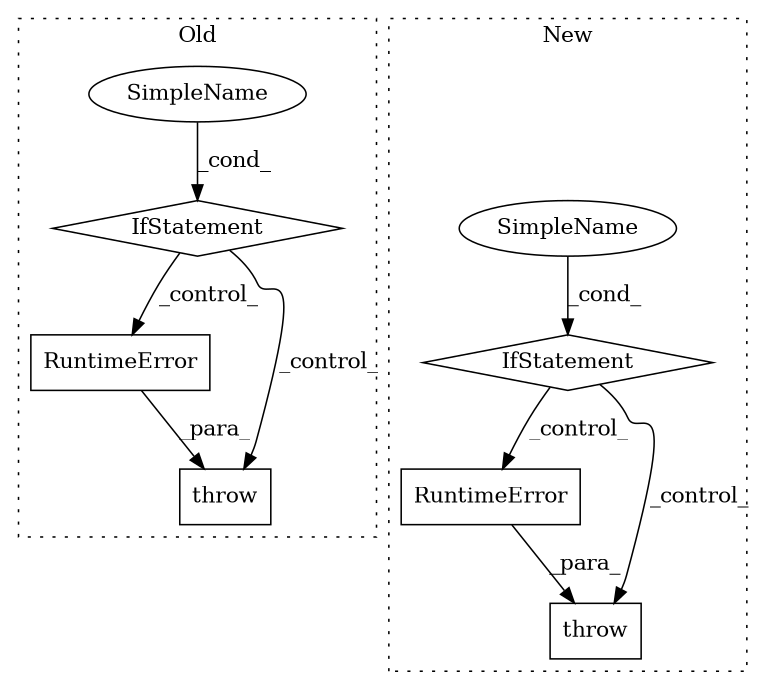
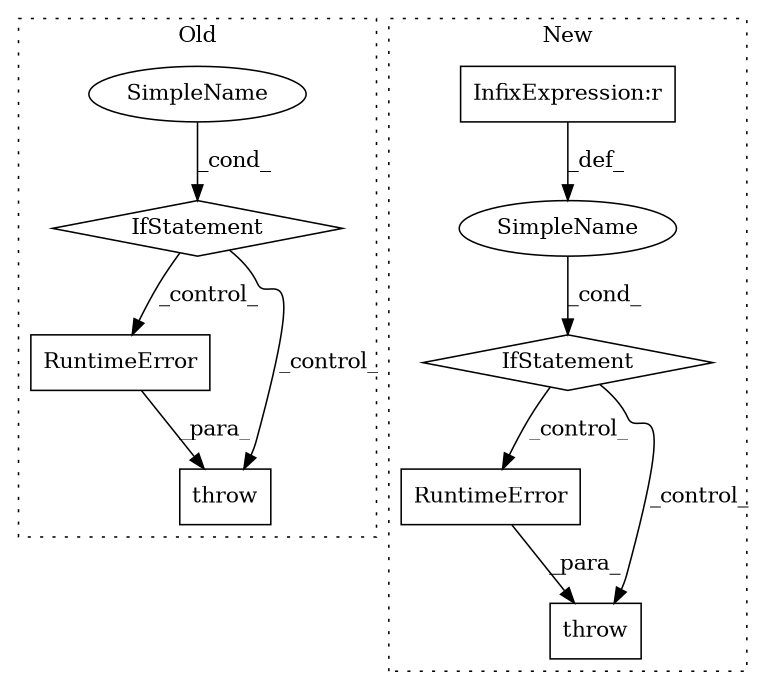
none -> (568, 94)
